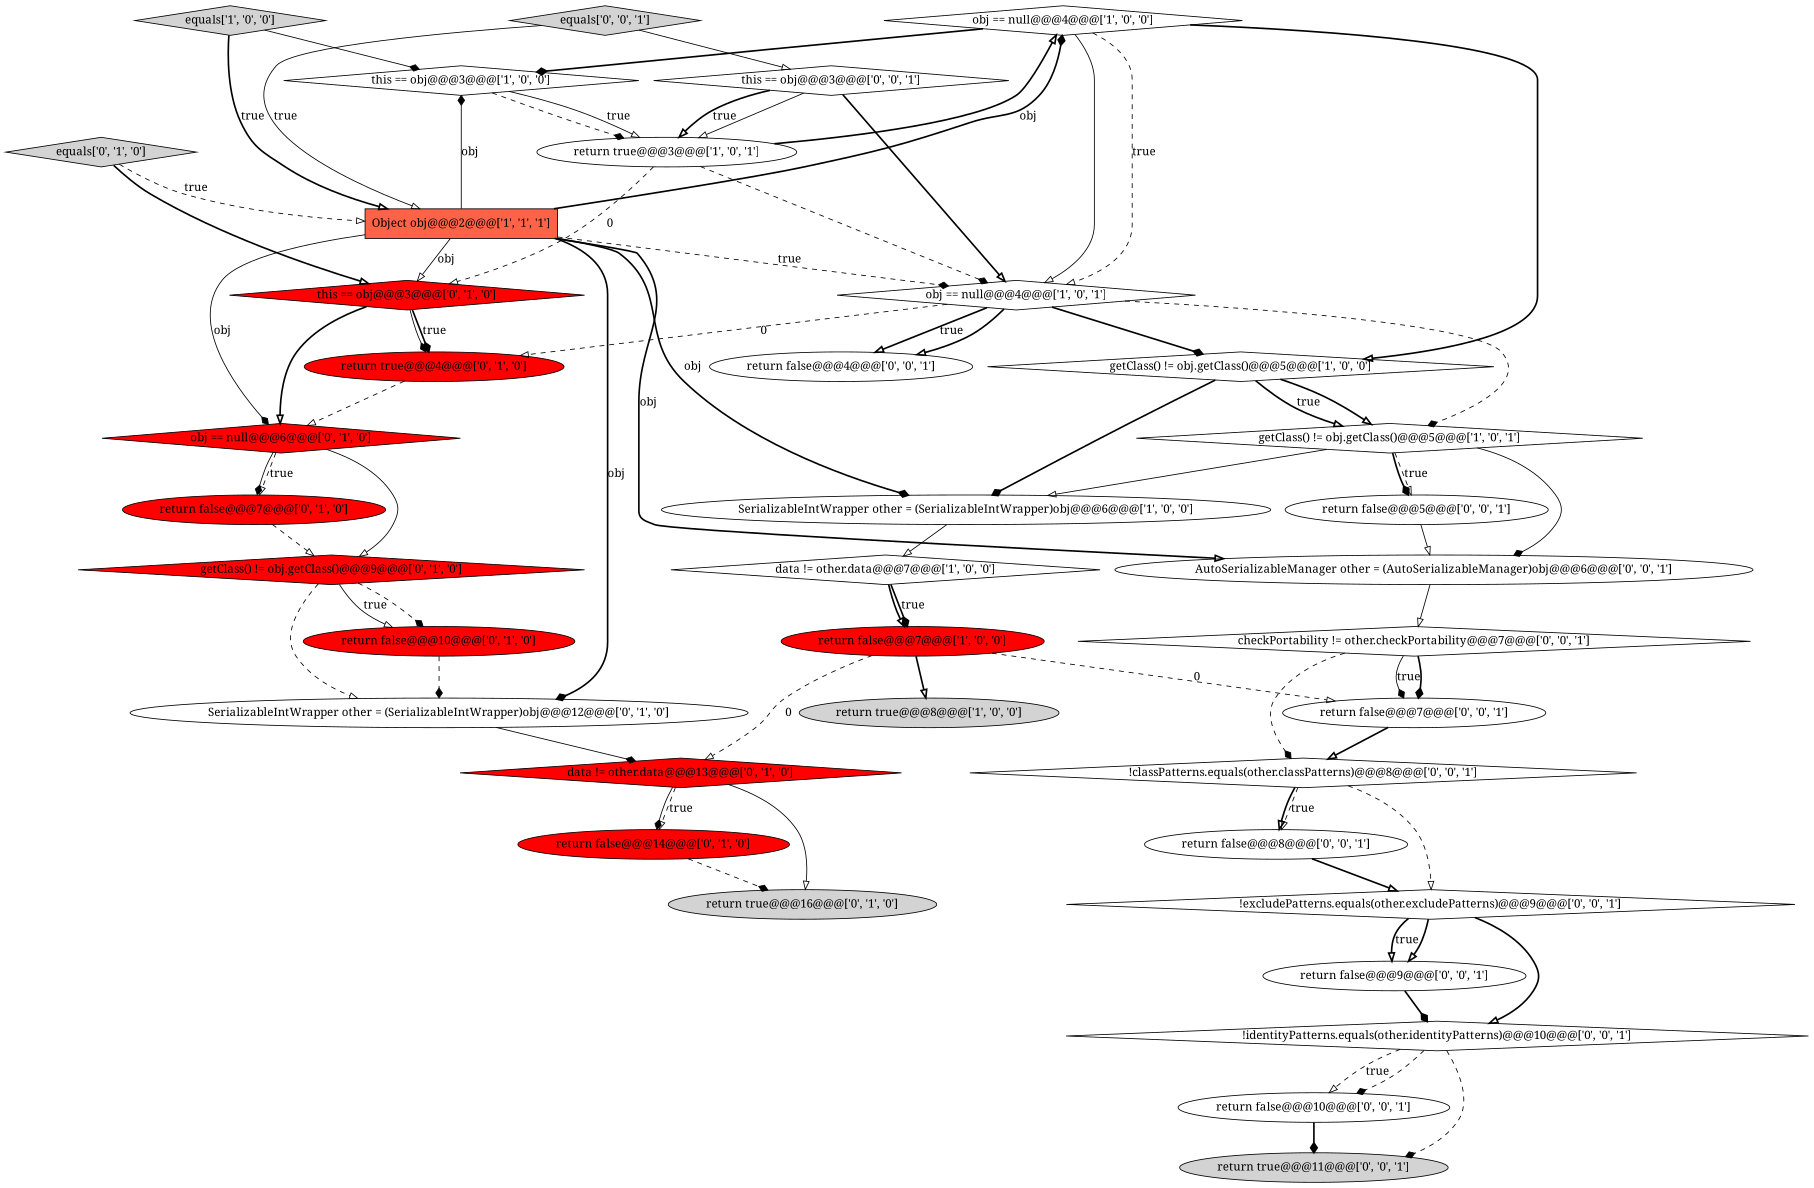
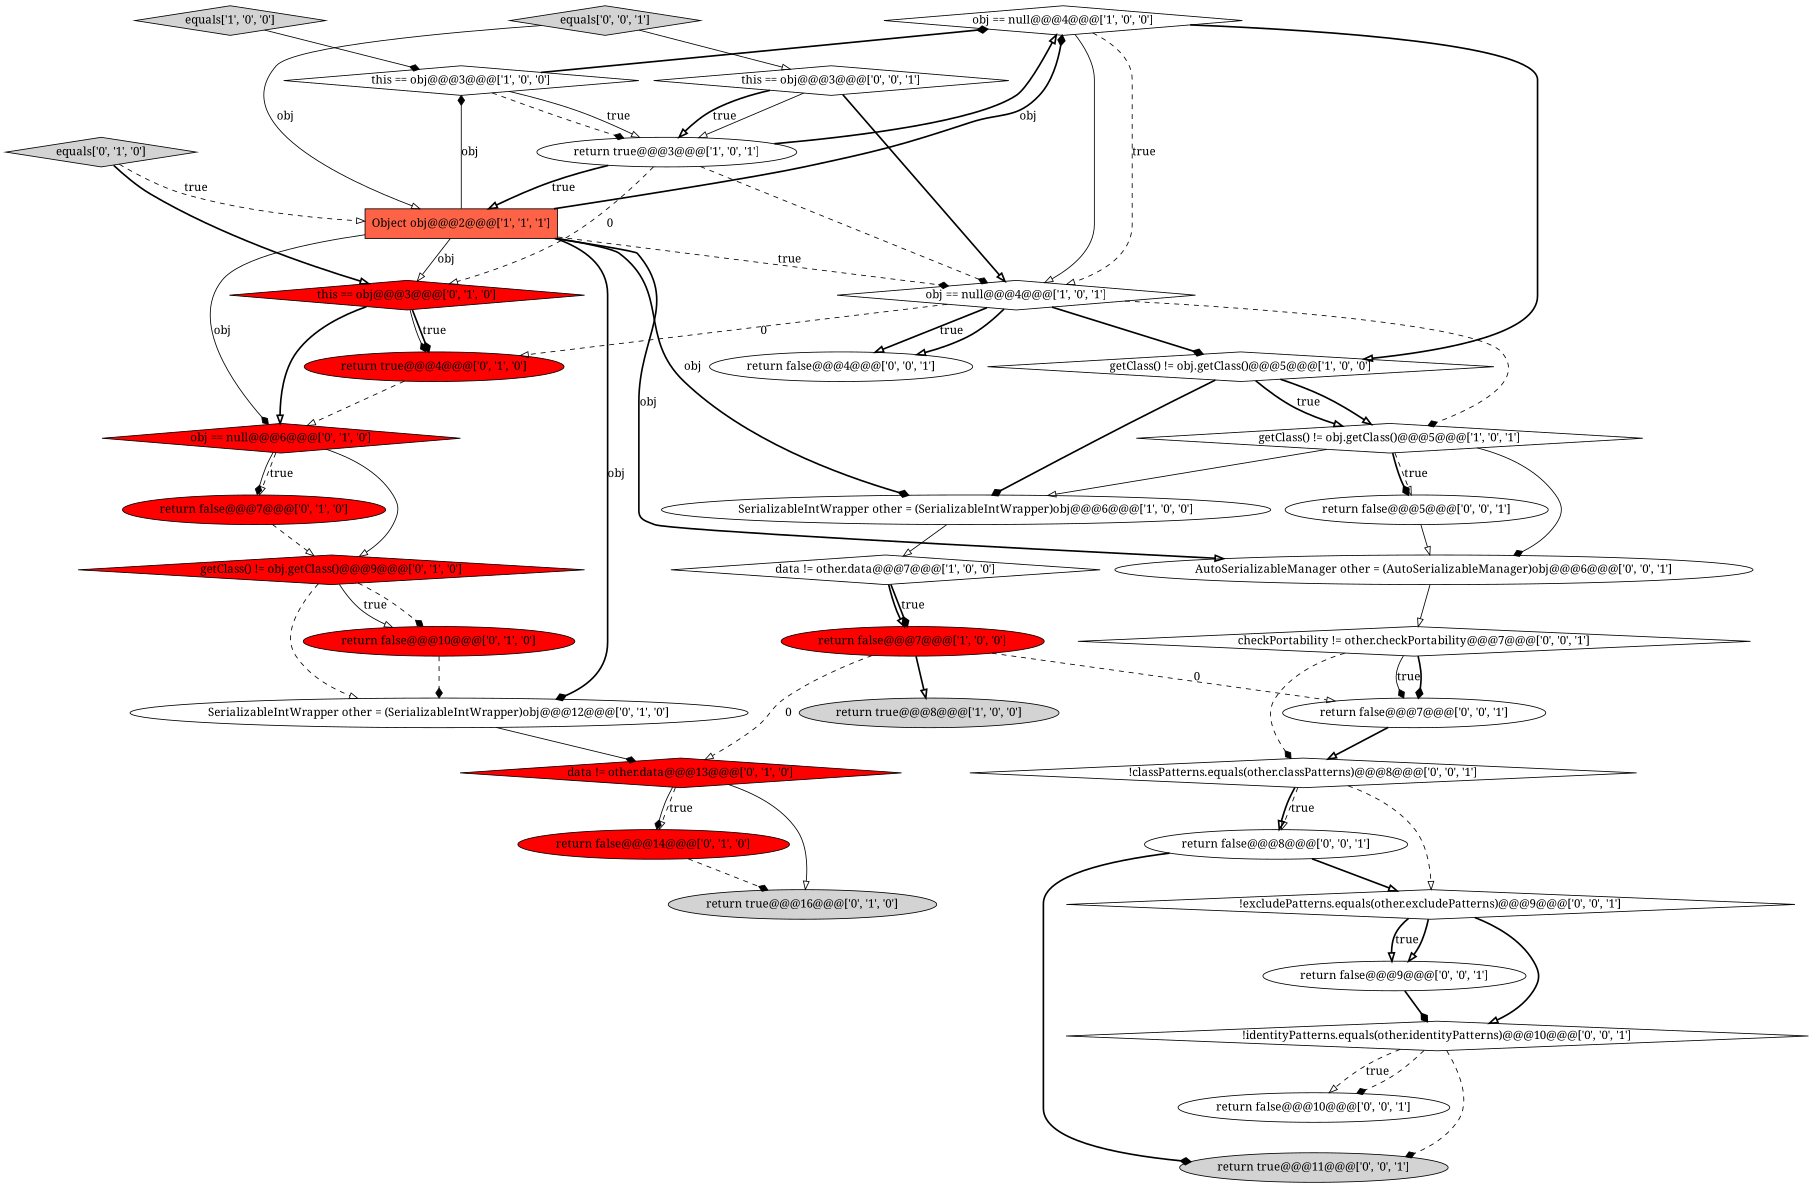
(765, 50) -> (759, 51)
(286, 116) -> (286, 116)
(264, 153) -> (551, 182)
(1314, 1133) -> (1043, 1012)
